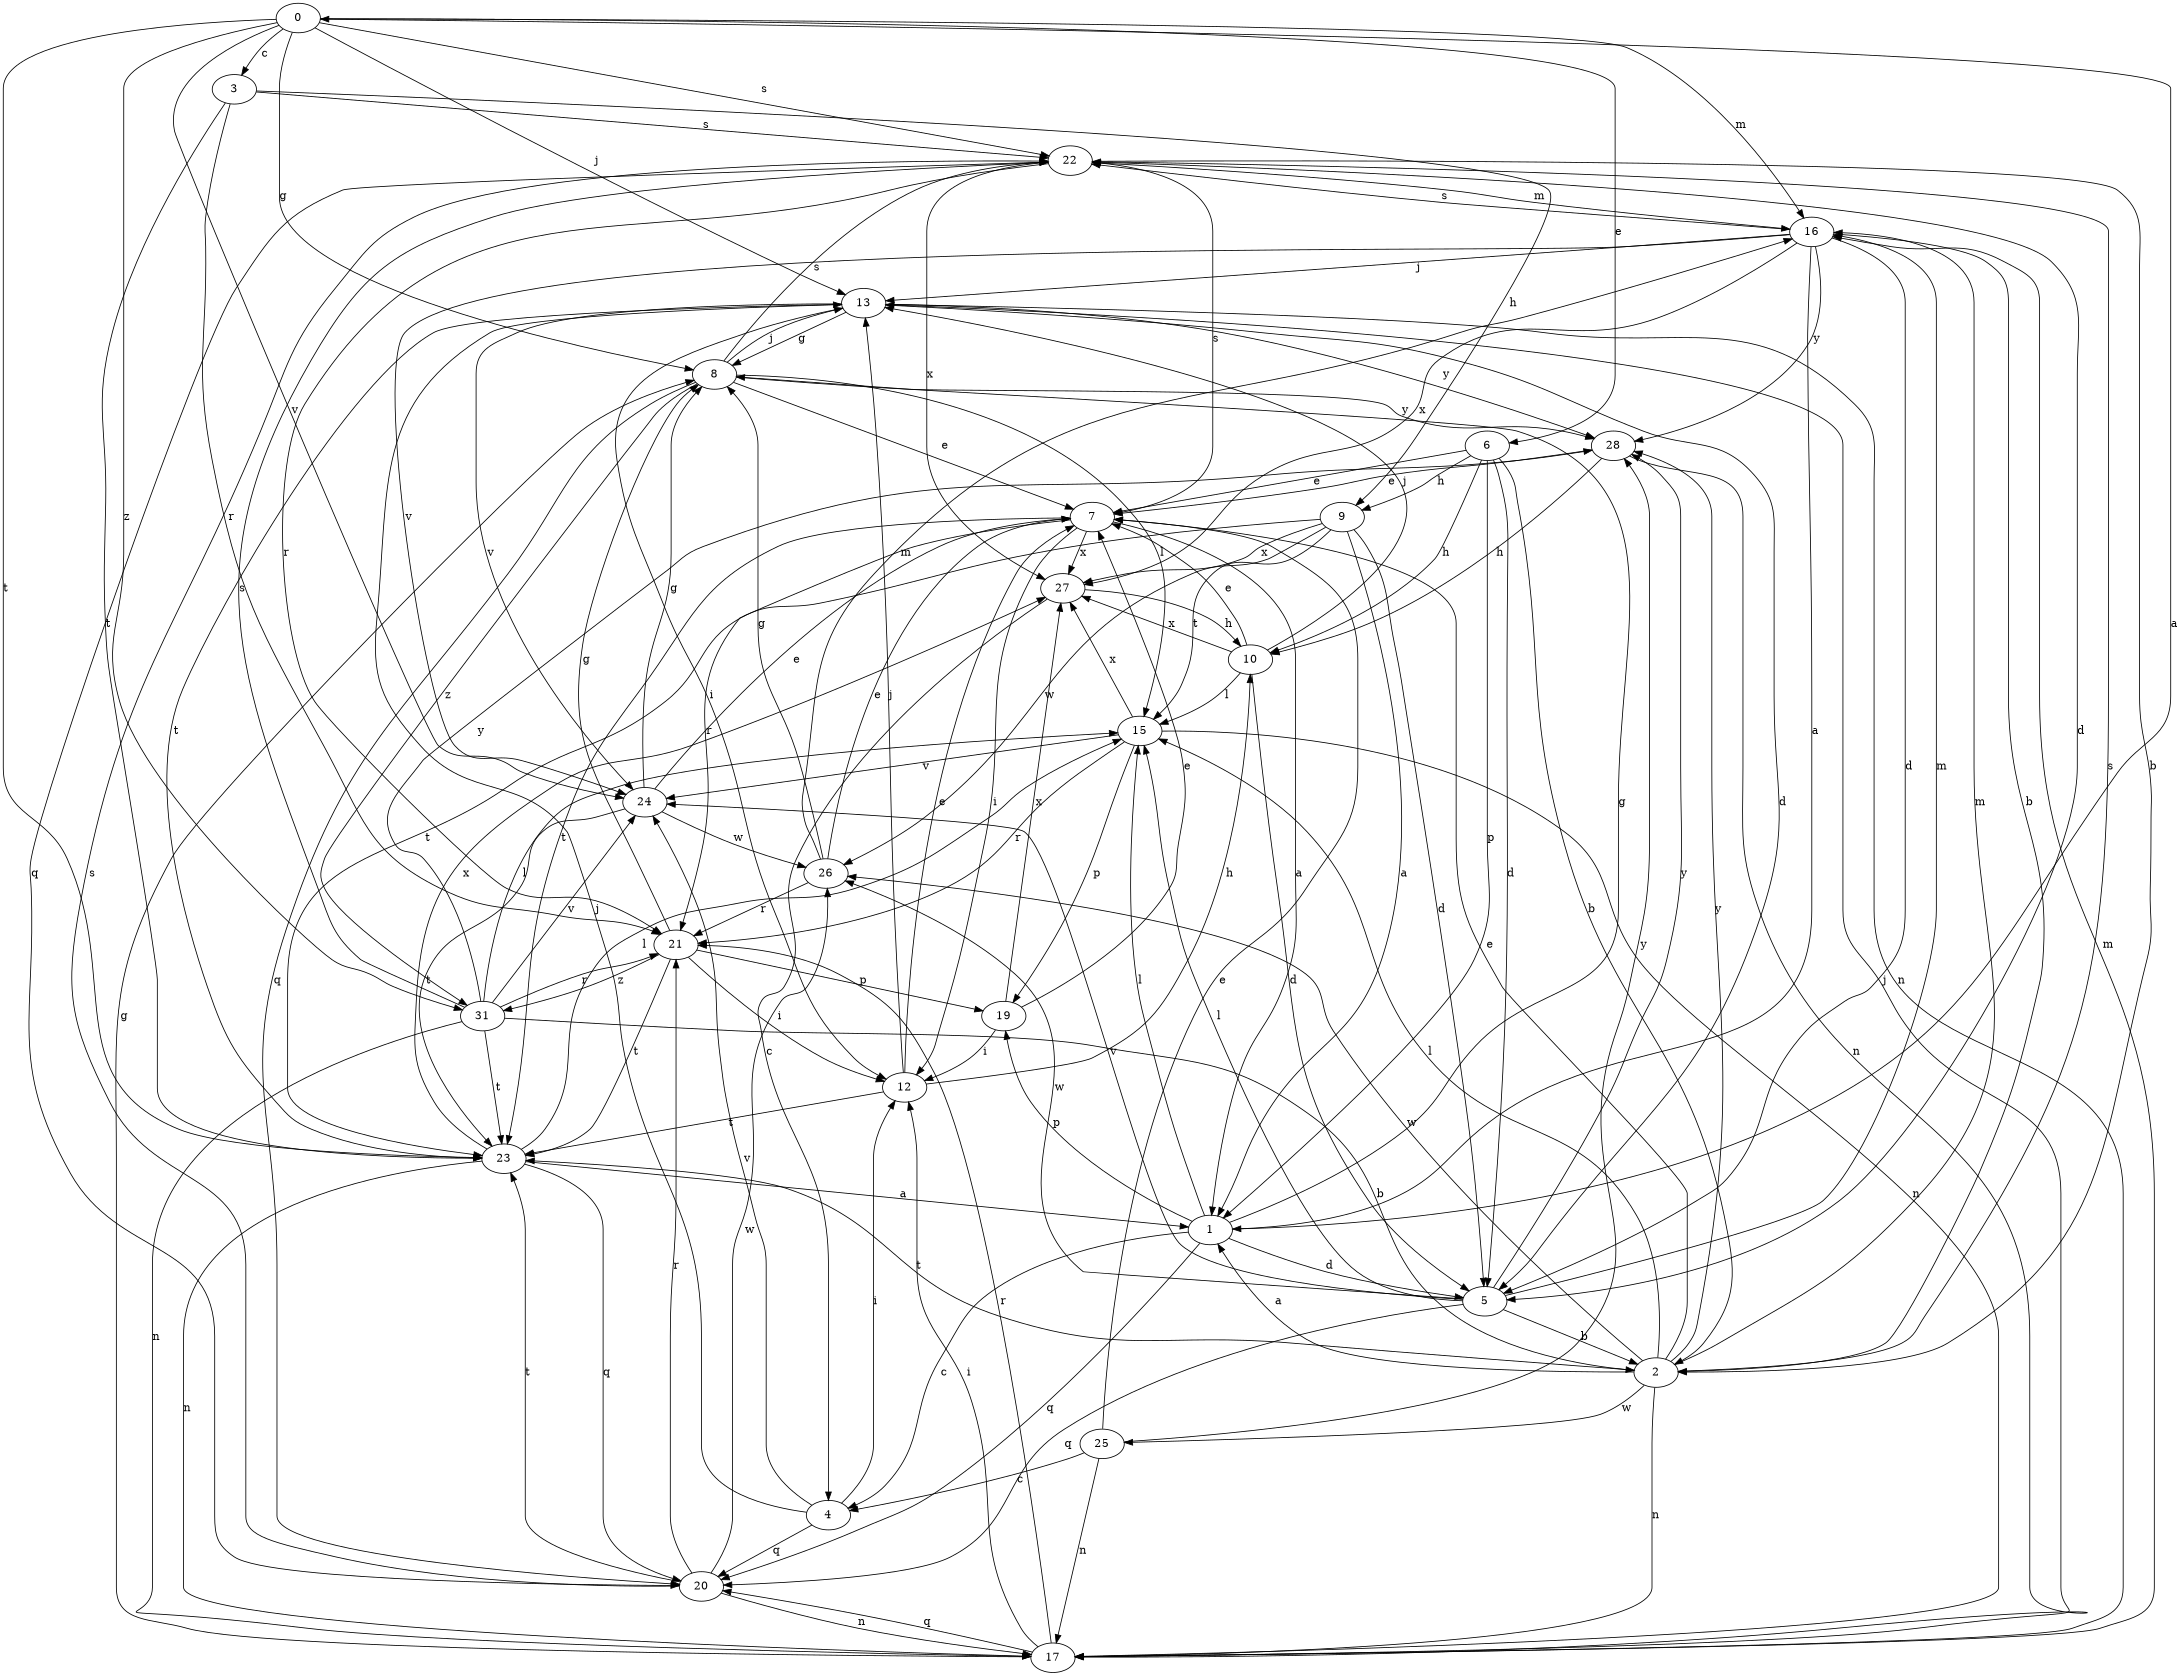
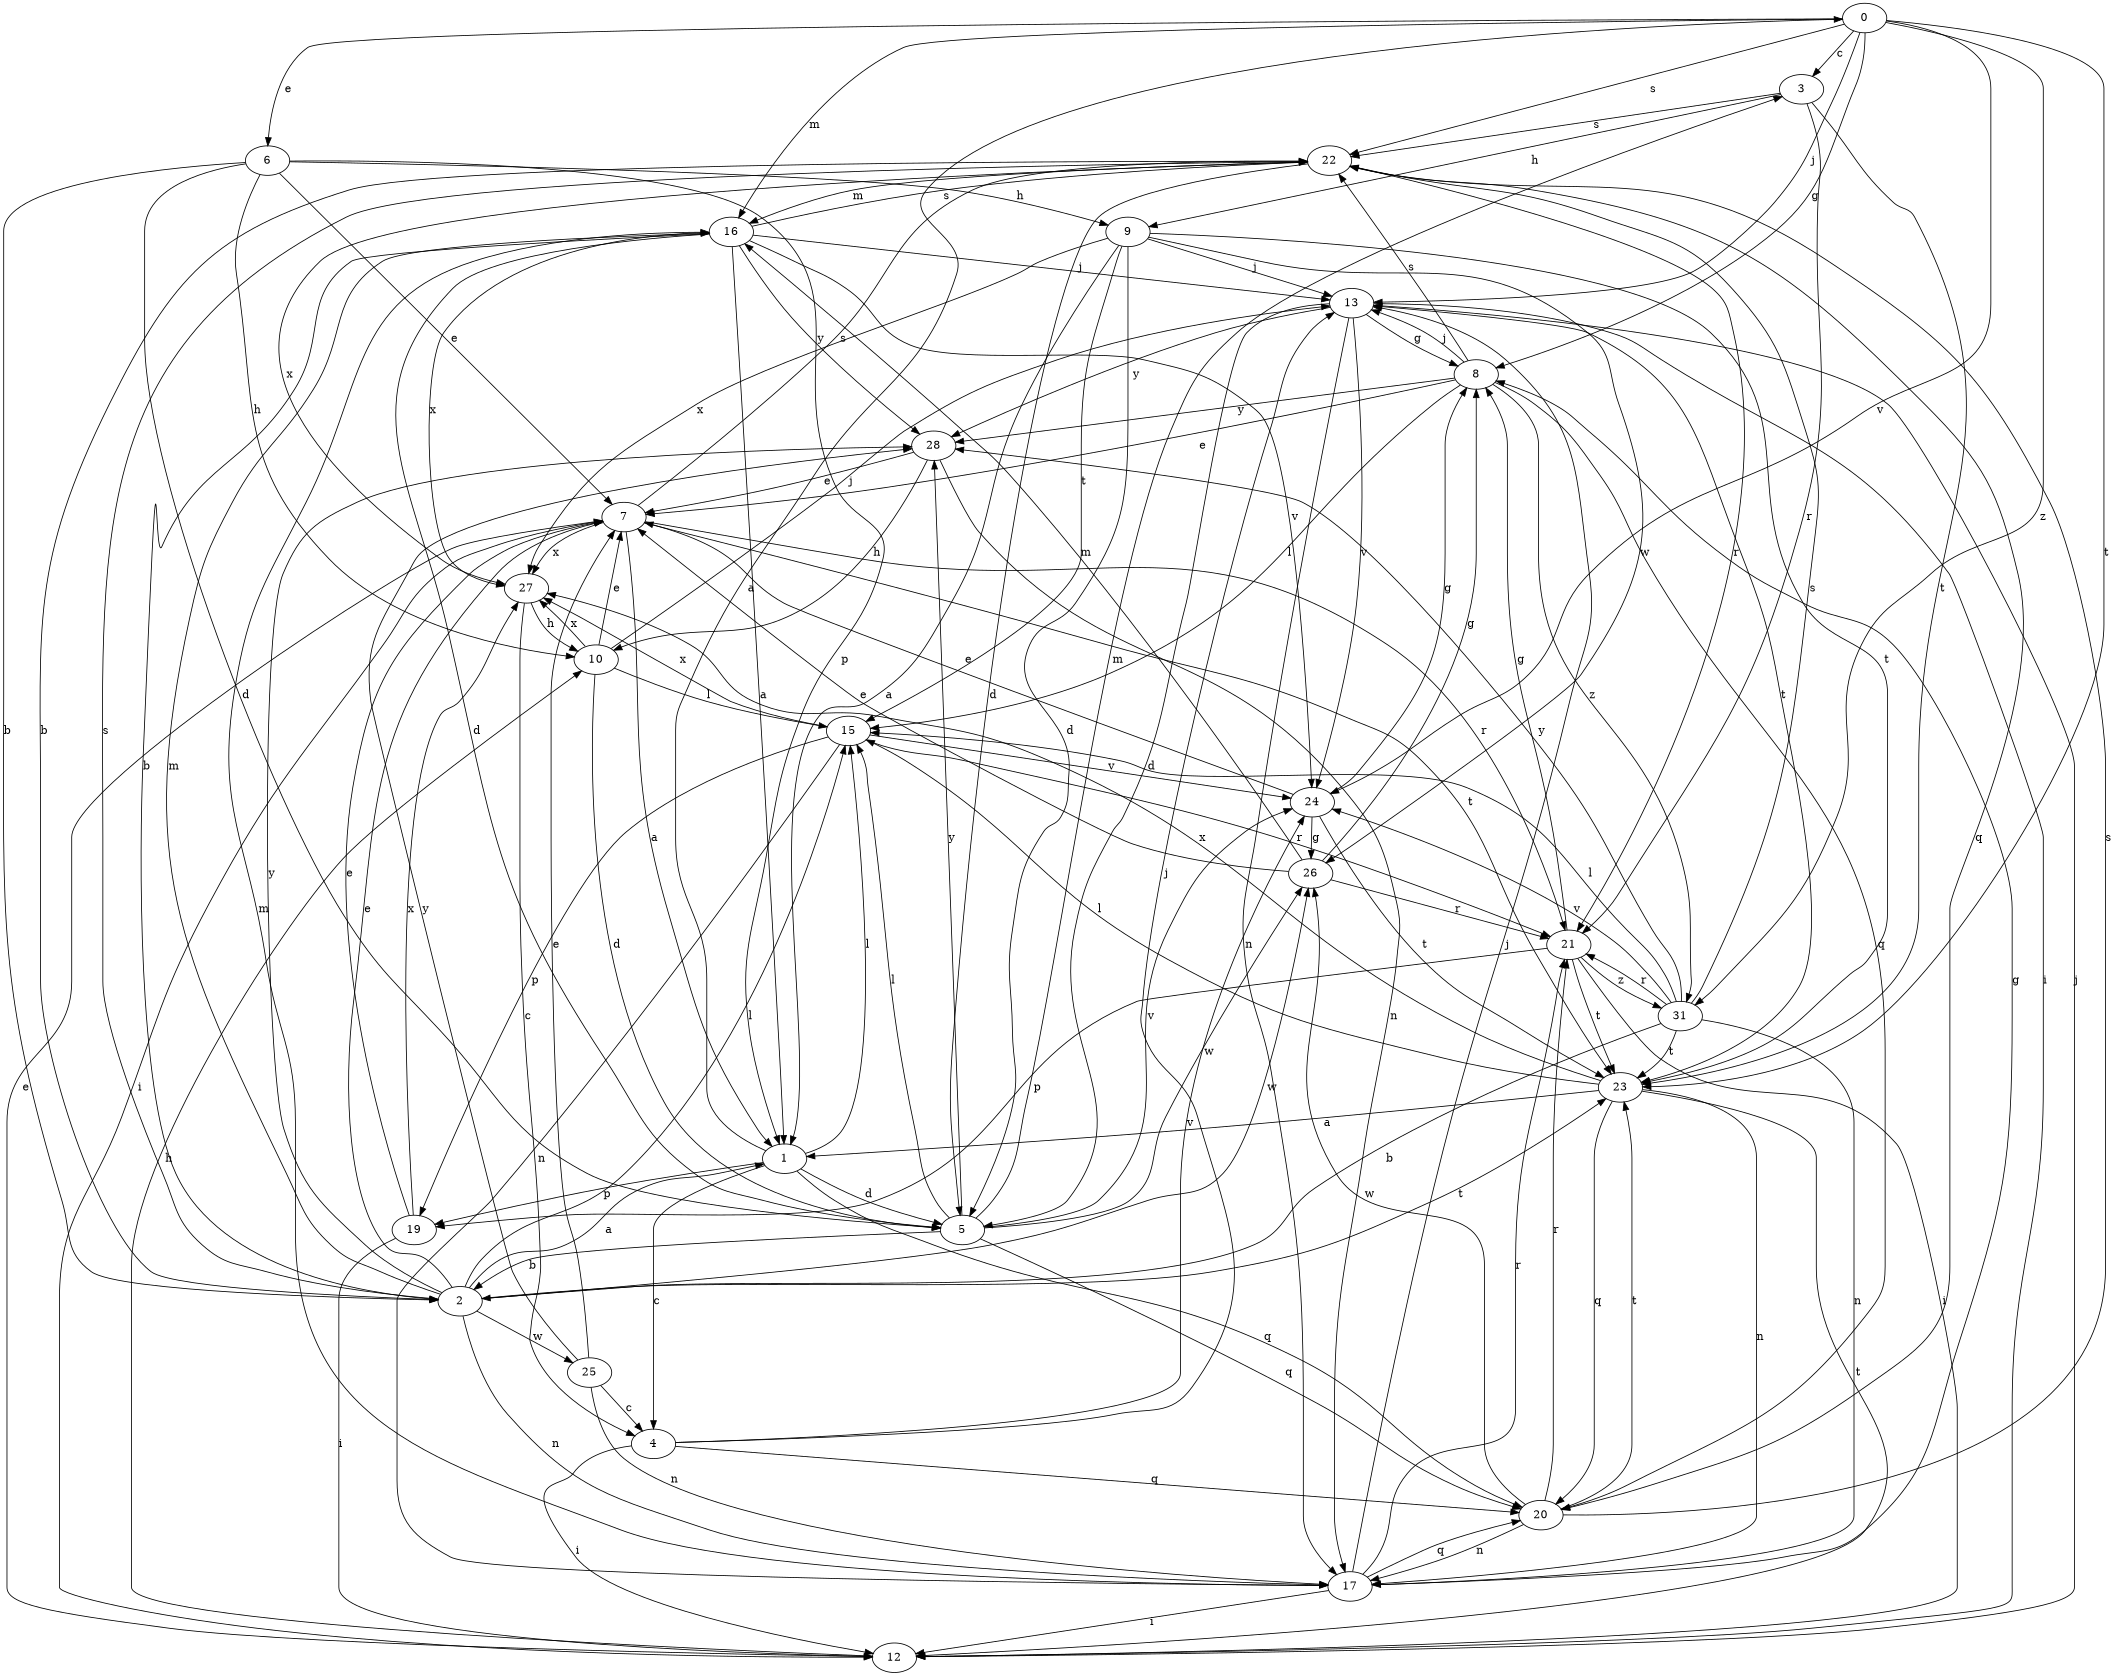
none -> (1236, 266)
(1617, 518) -> none
(739, 838) -> (1316, 838)
(1936, 868) -> (1153, 483)
(708, 1122) -> (1691, 1586)
